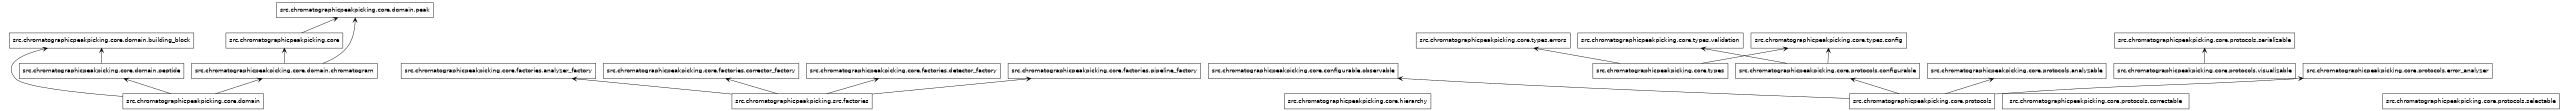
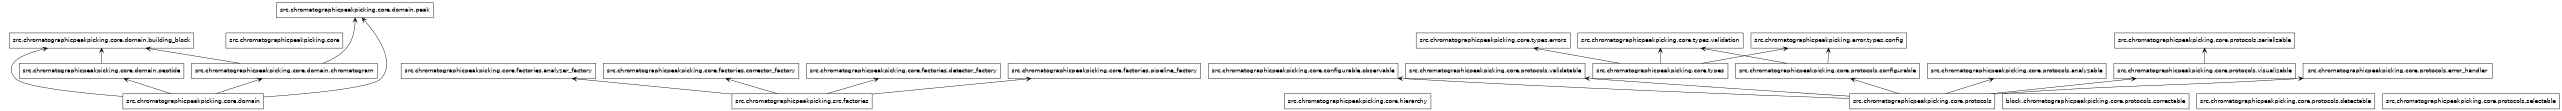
(318, 26) -> (355, 87)
(1829, 41) -> (1829, 41)
(284, 58) -> (195, 56)
none -> (1660, 58)
none -> (1495, 71)
(2398, 71) -> (2398, 71)
none -> (2061, 86)
(2096, 101) -> (2096, 101)
none -> (2286, 101)
